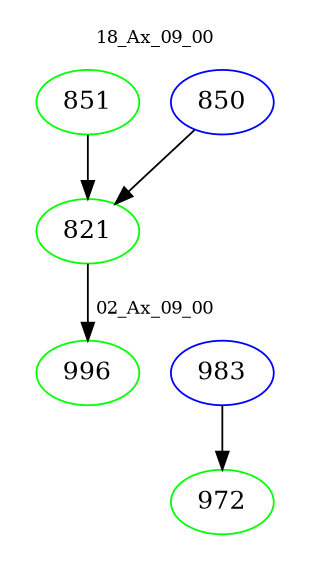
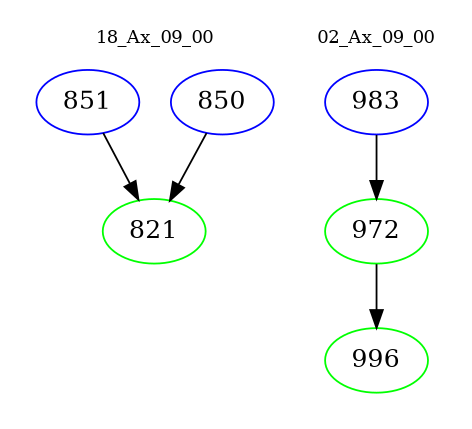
(88, 102) -> (88, 102)
(88, 303) -> (377, 287)
